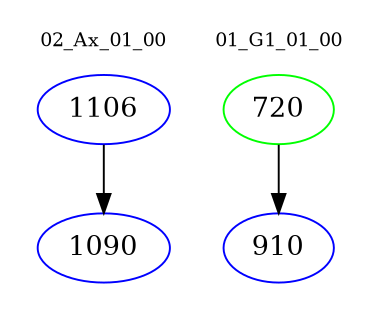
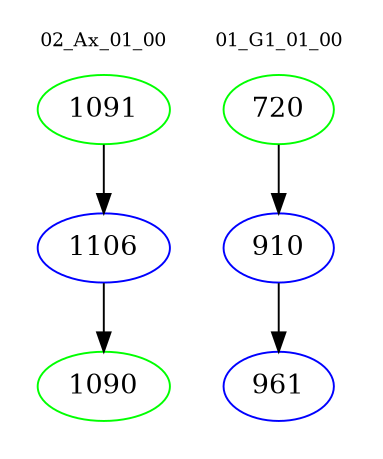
none -> (104, 110)
(104, 248) -> (104, 386)
none -> (279, 386)
